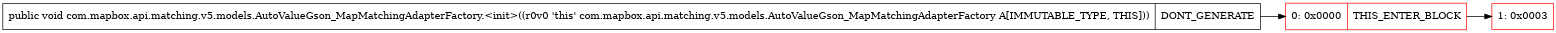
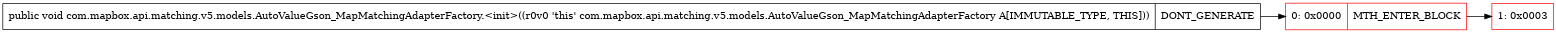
(1407, 16) -> (1407, 16)
